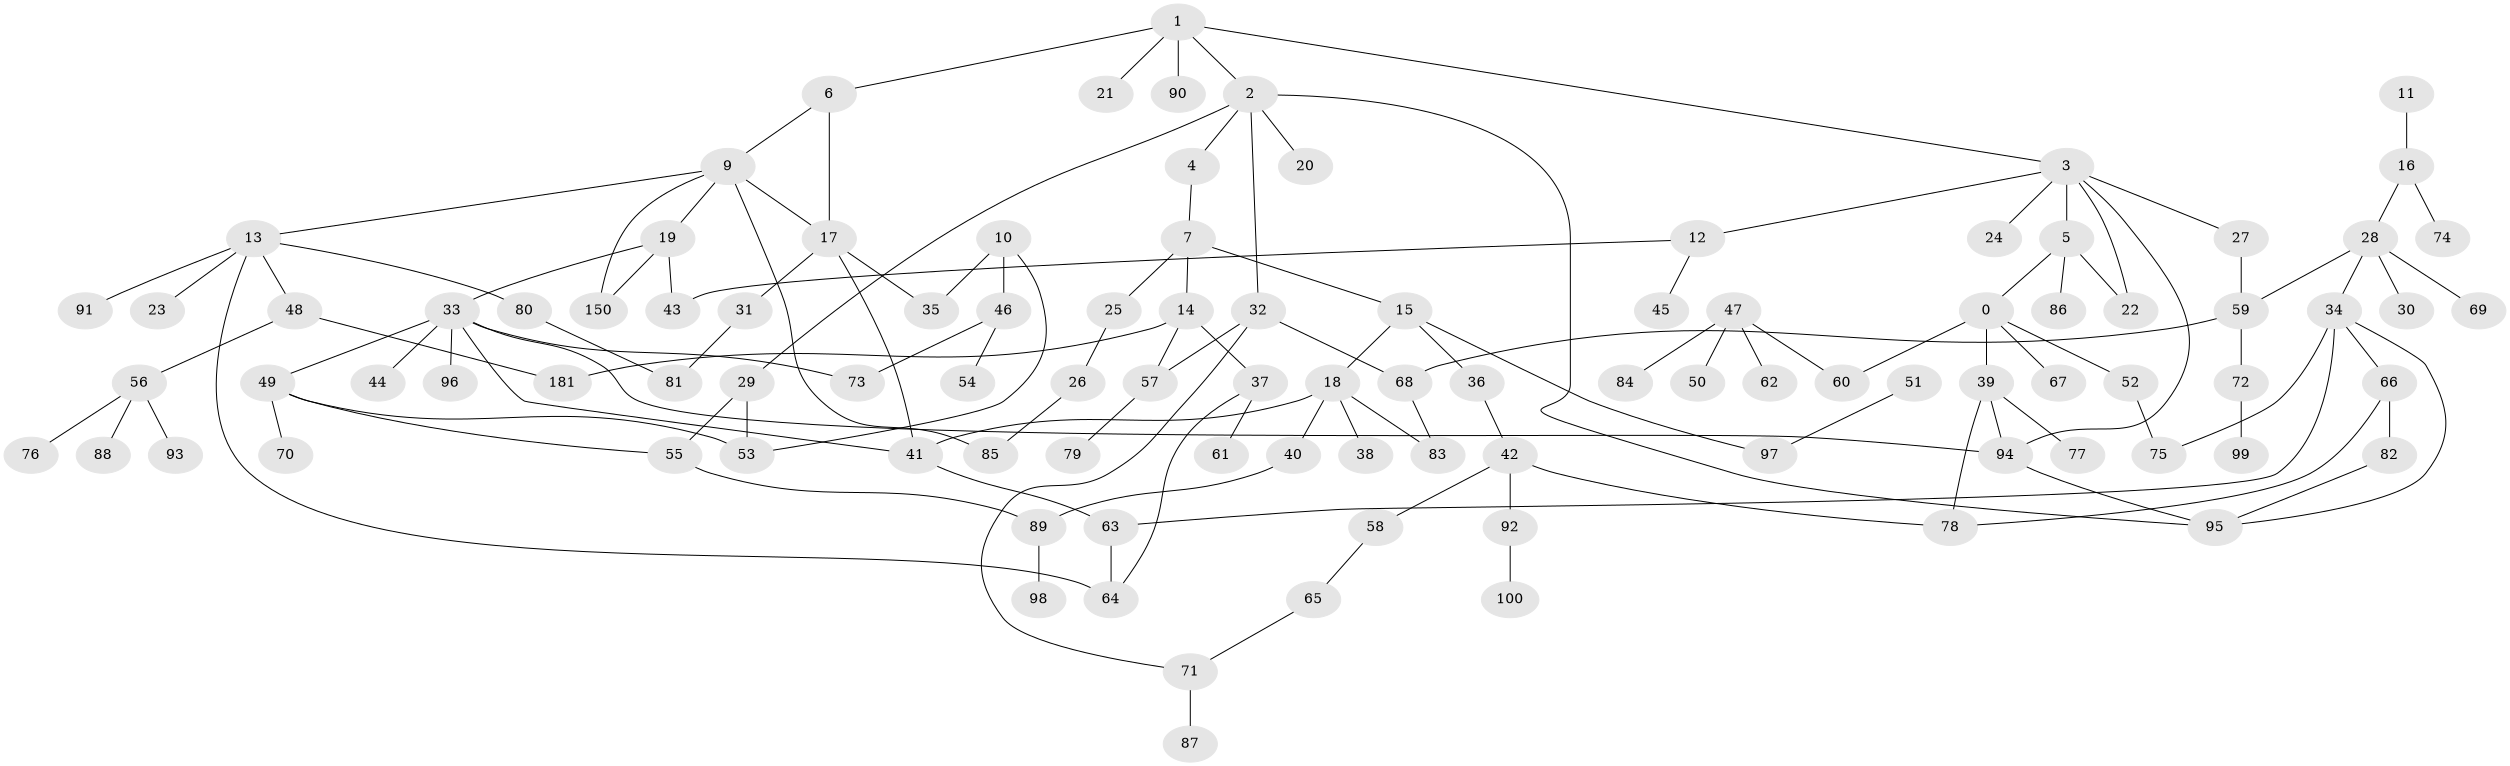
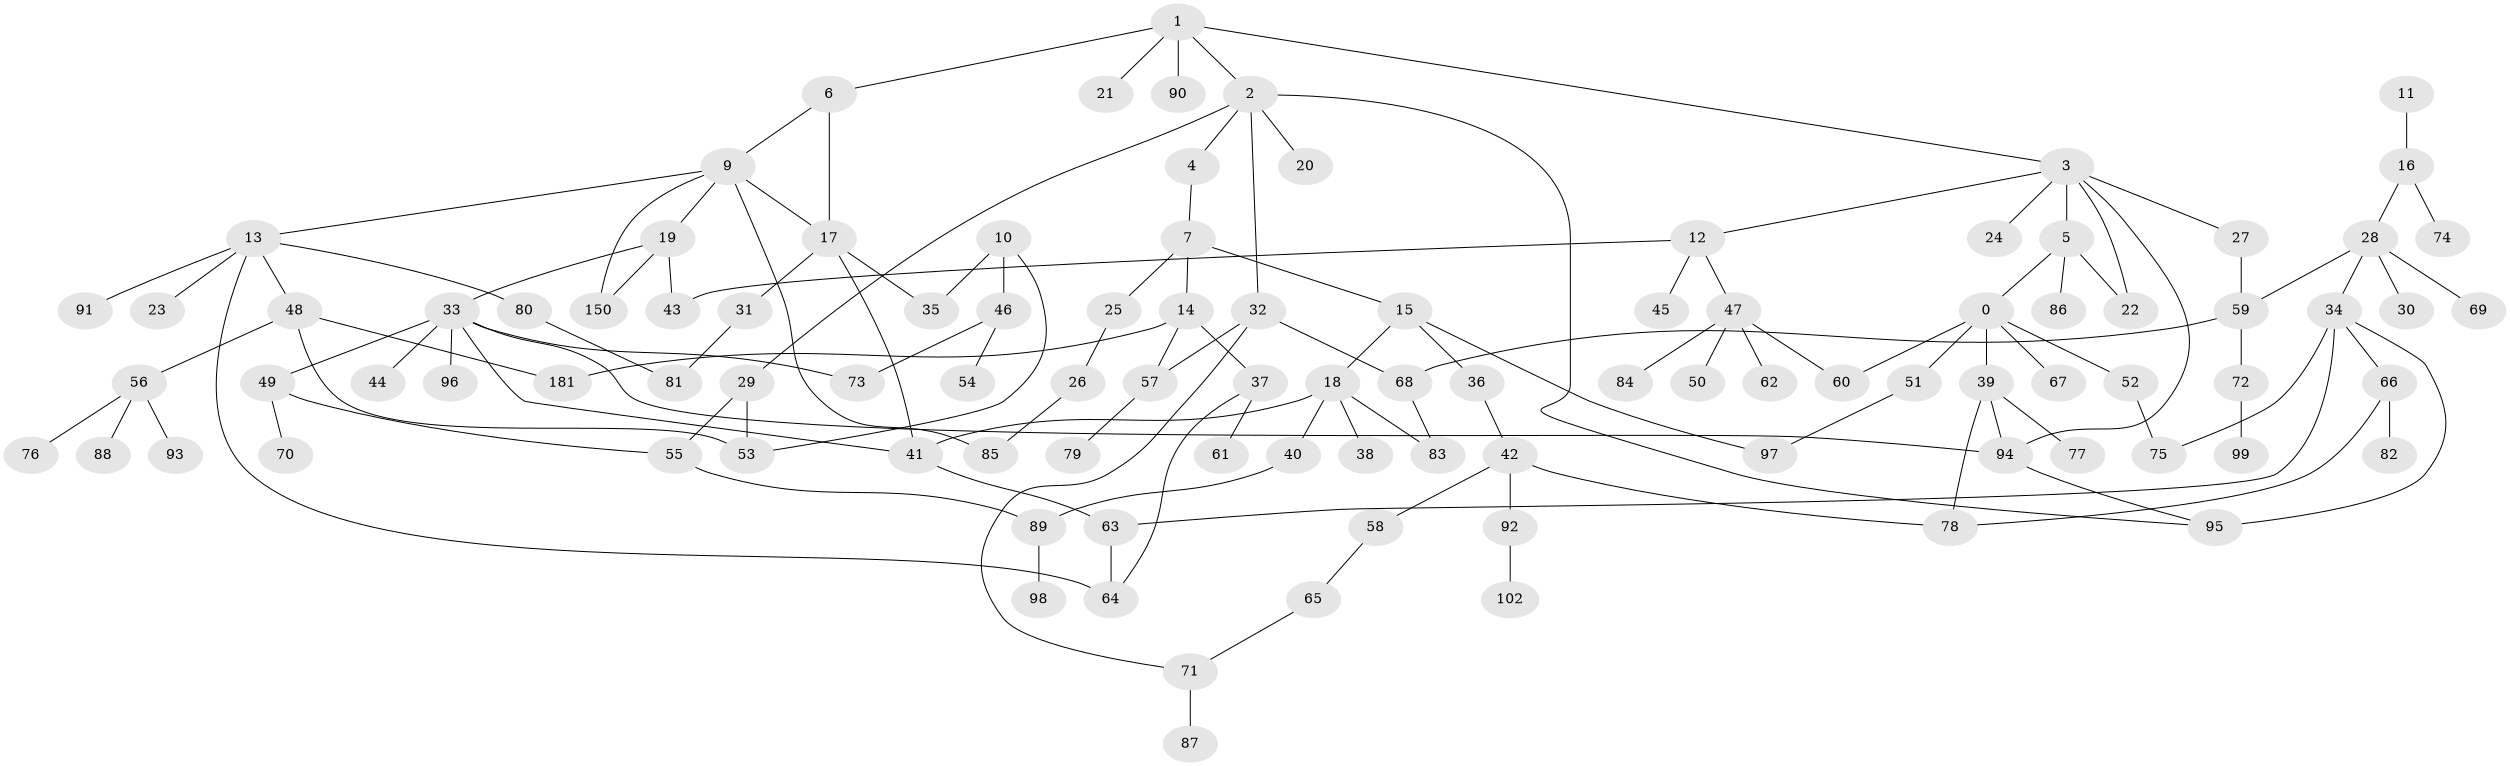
none -> (1716, 275)
none -> (1949, 348)
(508, 418) -> (490, 427)
(2303, 492) -> none
(1510, 600) -> (1510, 600)
